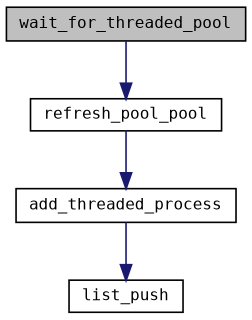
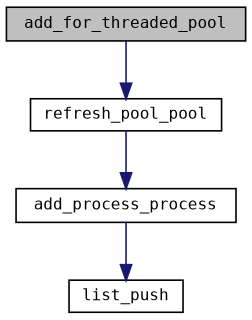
(126, 24) -> (126, 24)
(126, 206) -> (126, 206)
